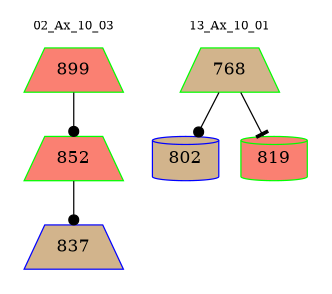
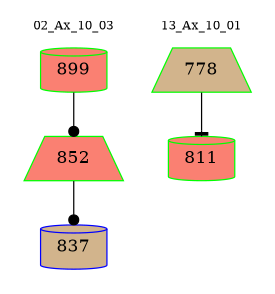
(74, 70) -> (74, 70)
(230, 70) -> (202, 70)
(186, 159) -> none
(274, 159) -> (202, 159)
(74, 247) -> (74, 247)
